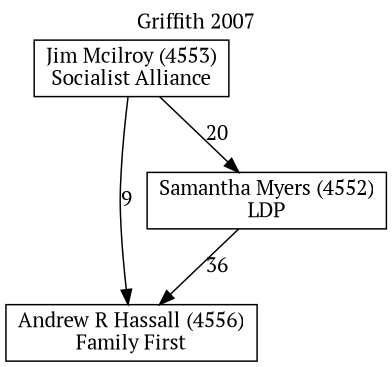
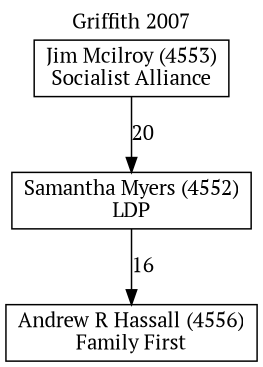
(120, 193) -> none
(218, 267) -> (143, 267)
